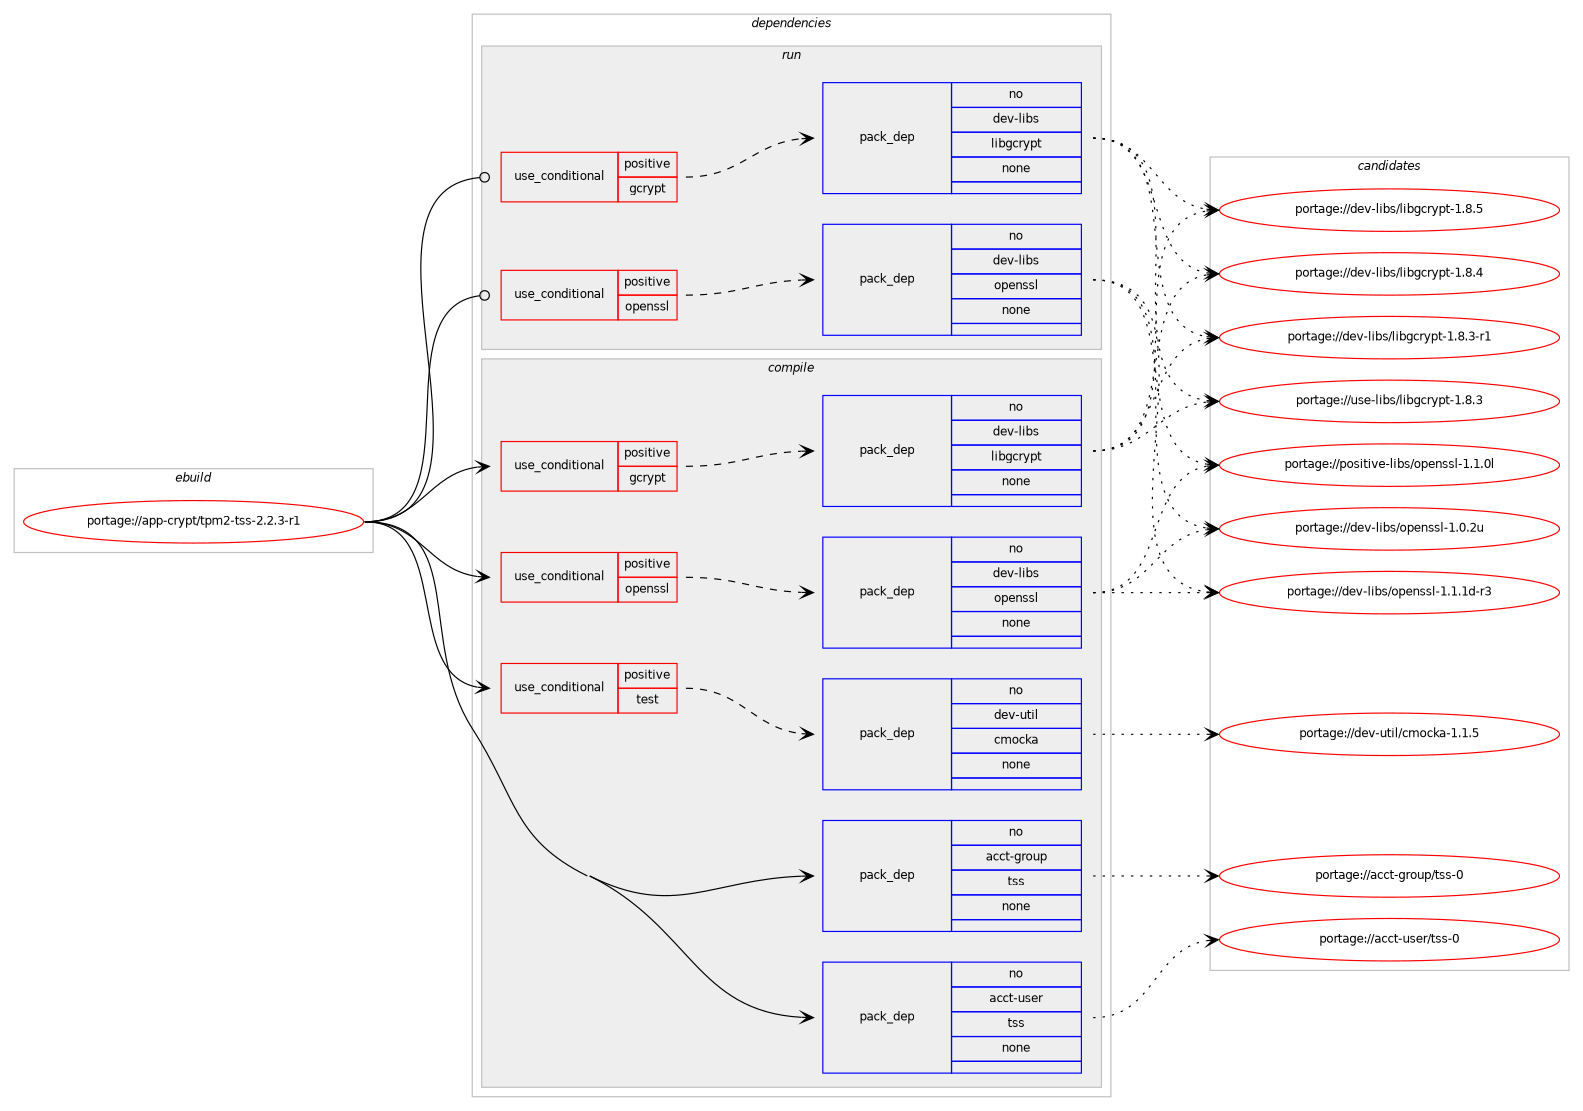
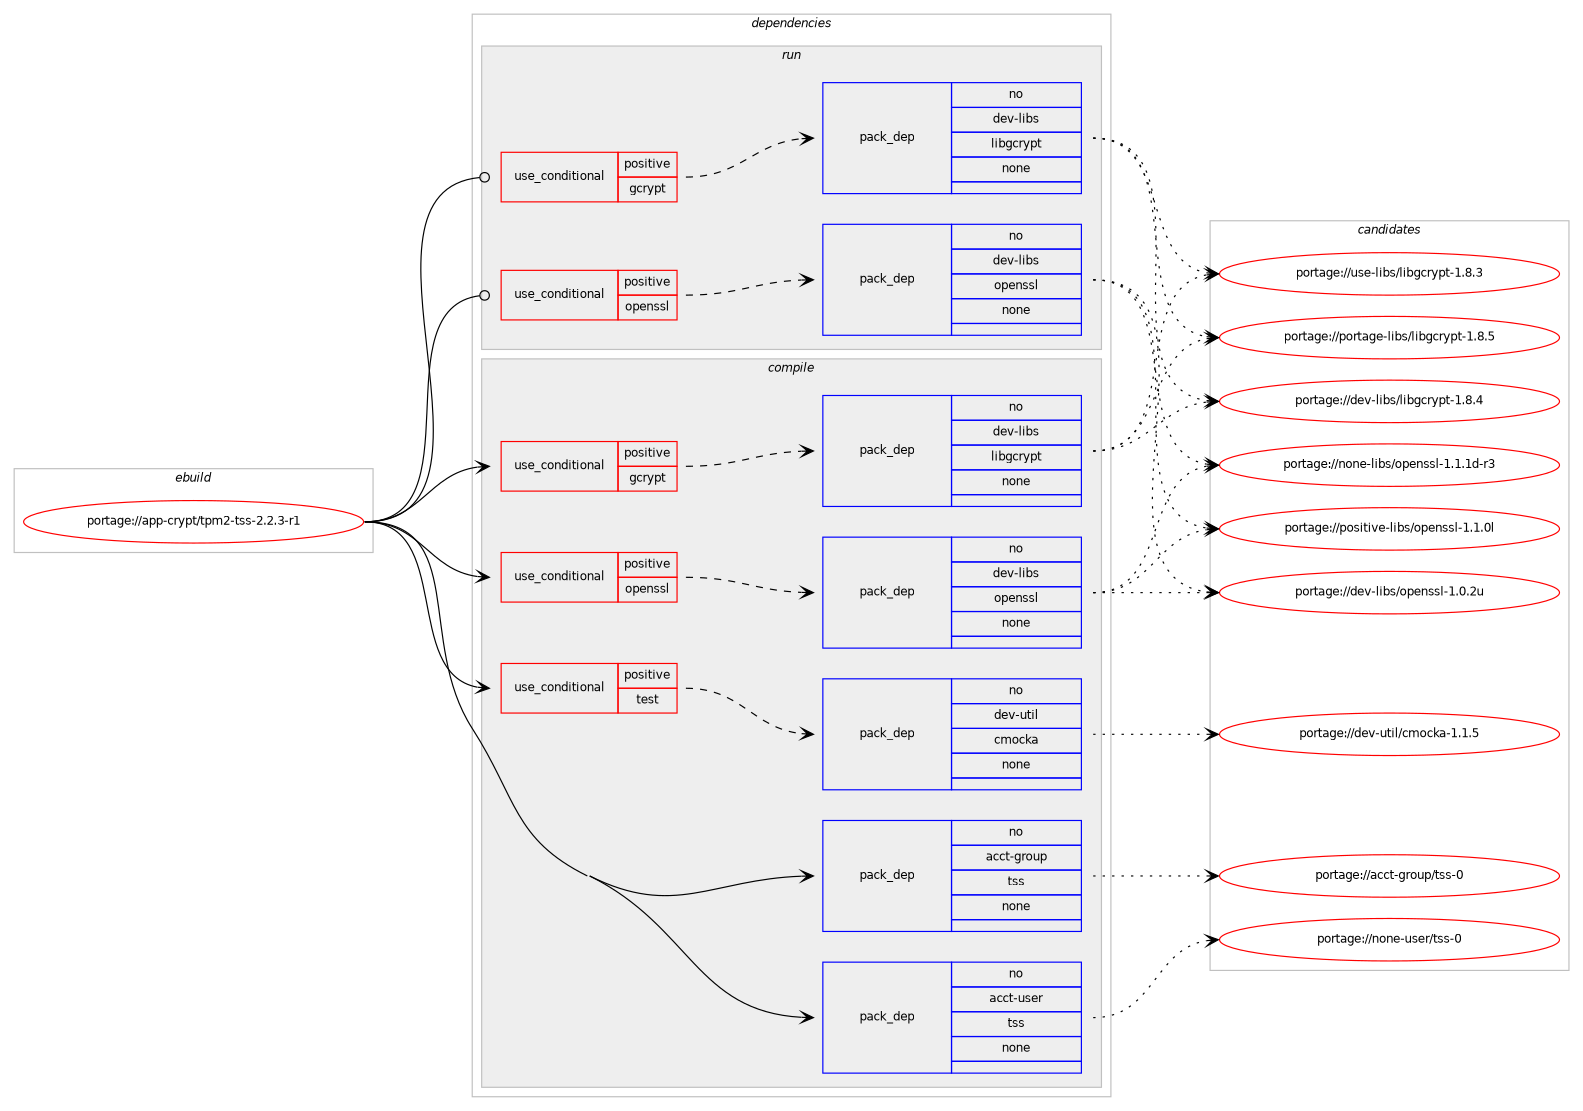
(1390, 210) -> (1390, 338)
(1390, 338) -> none
(1390, 593) -> (1390, 465)
(1390, 940) -> (1390, 940)
